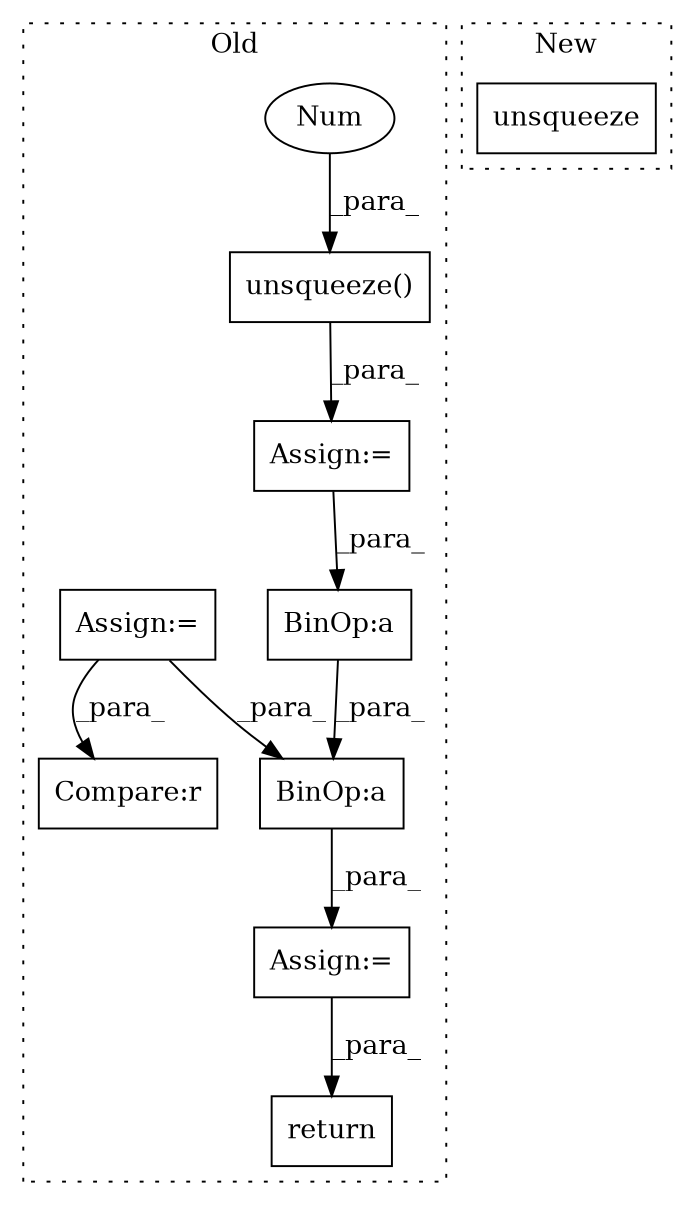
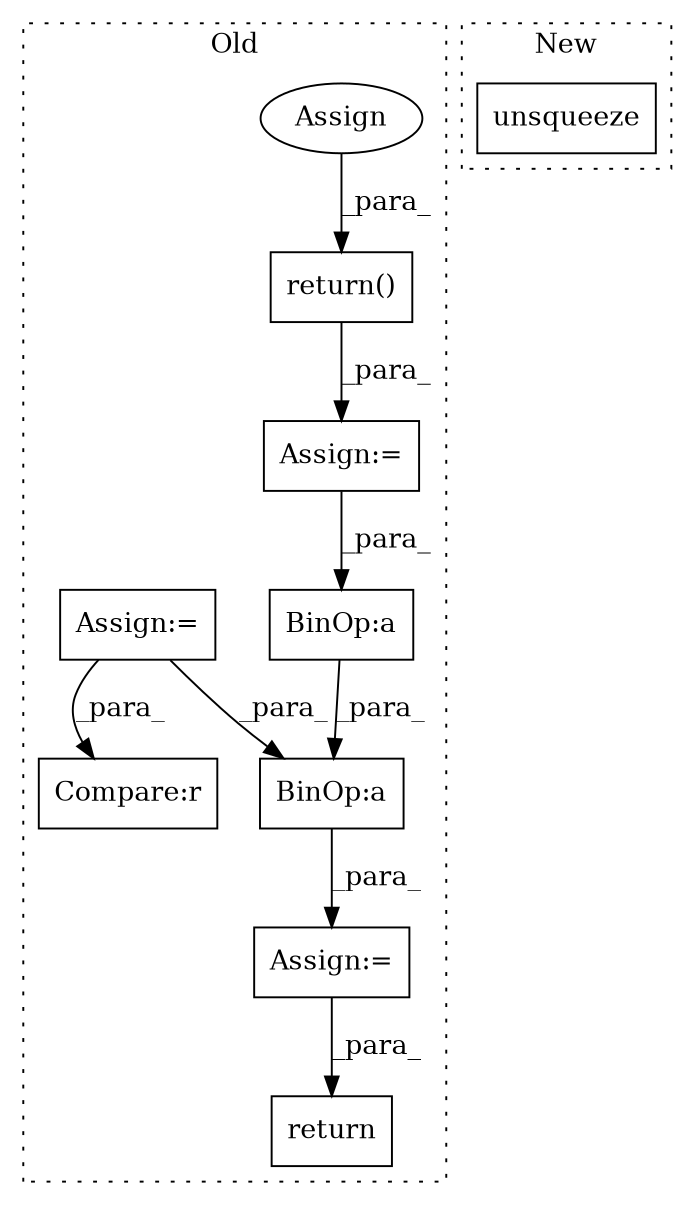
(330, 118) -> (341, 118)
(330, 287) -> (341, 287)
